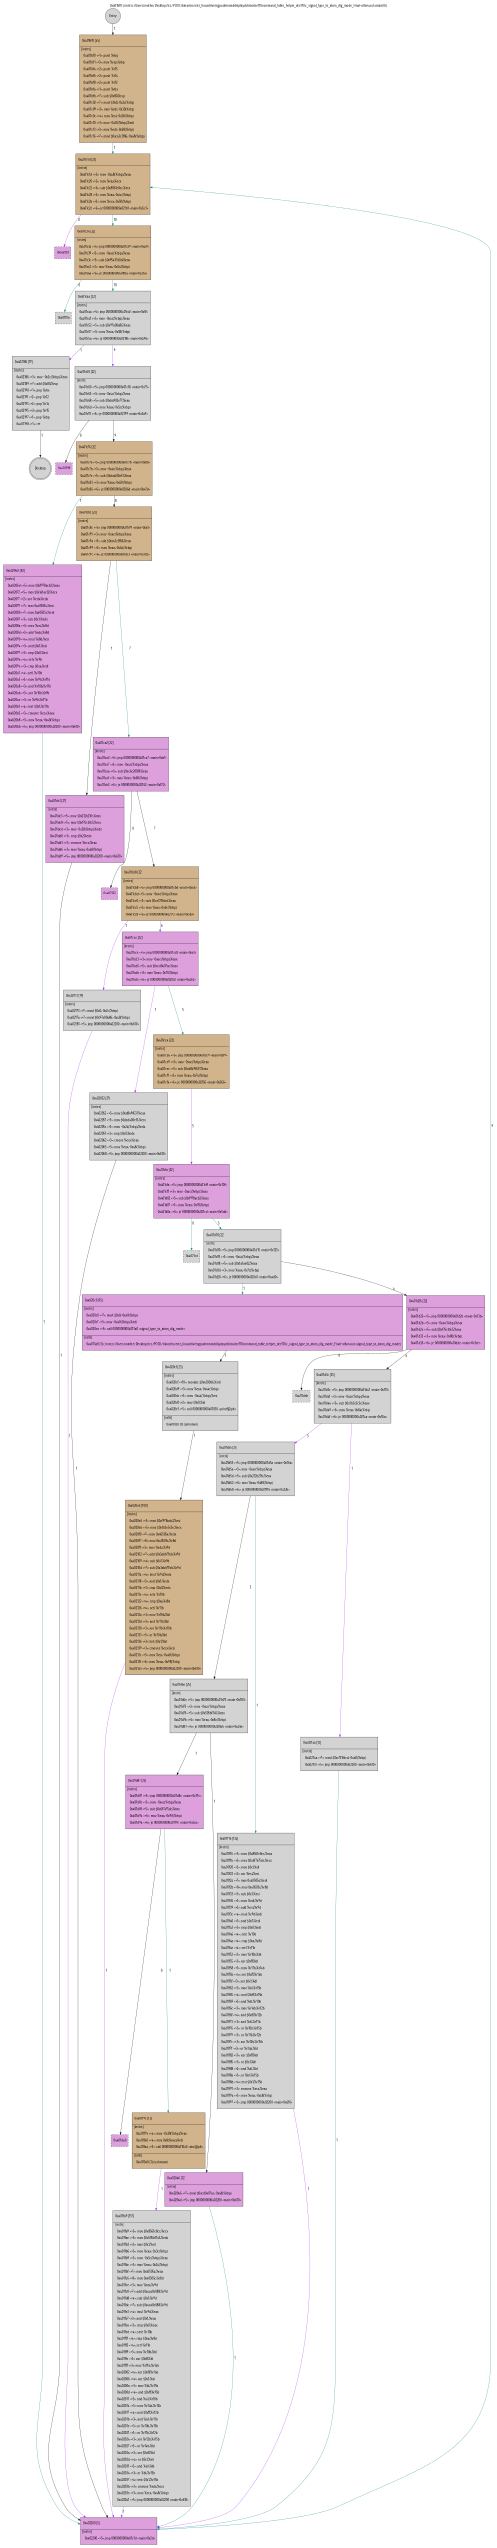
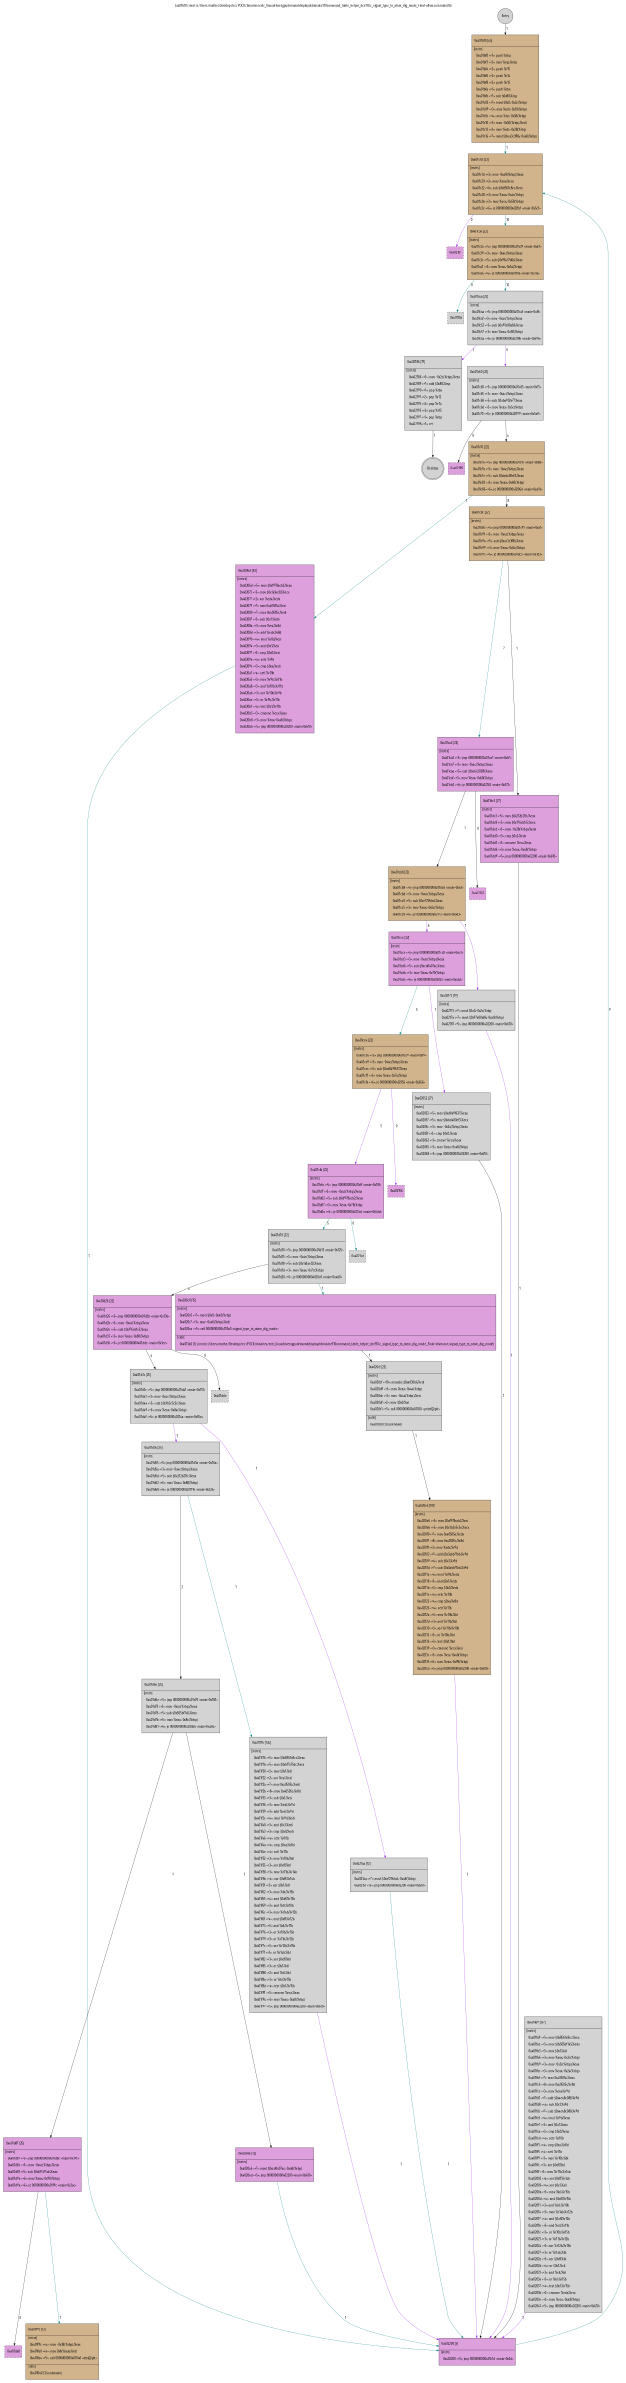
(115, 436) -> (508, 436)
none -> (396, 1191)
(158, 2188) -> none
